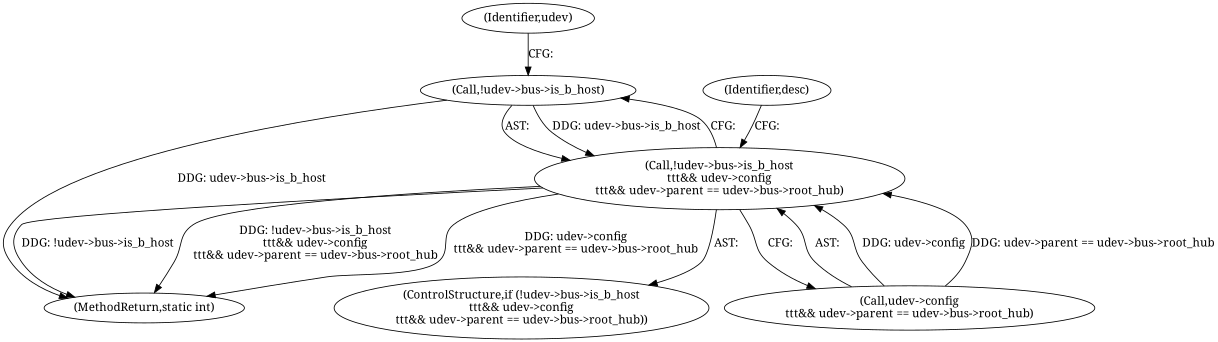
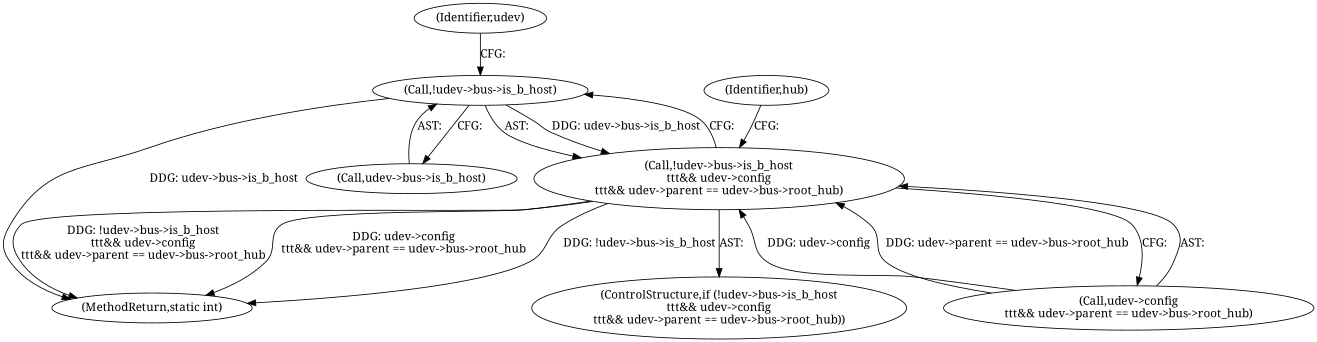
(767, 90) -> (766, 90)
none -> (412, 179)
